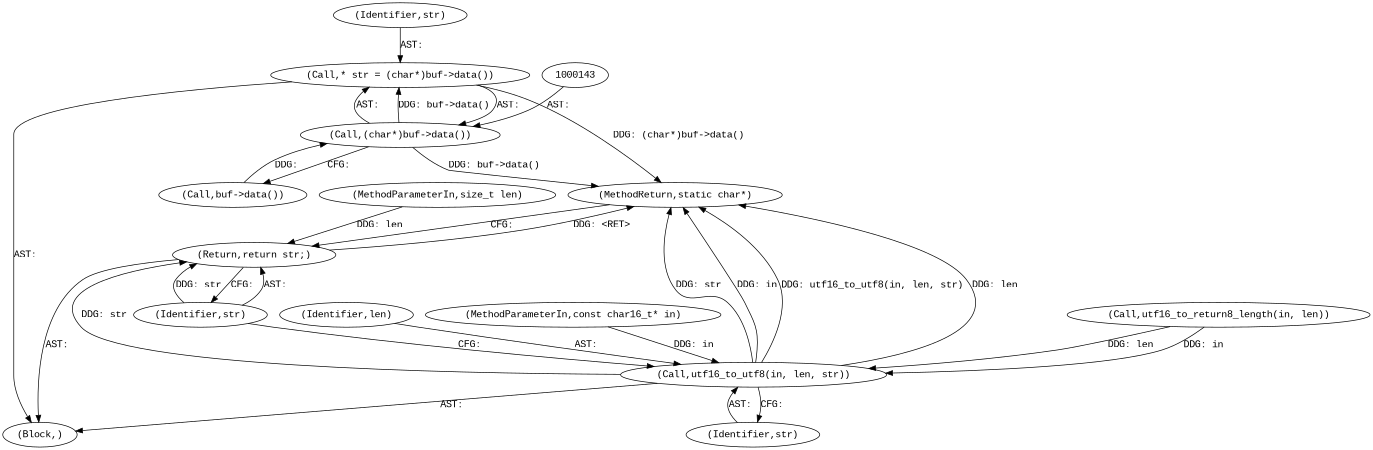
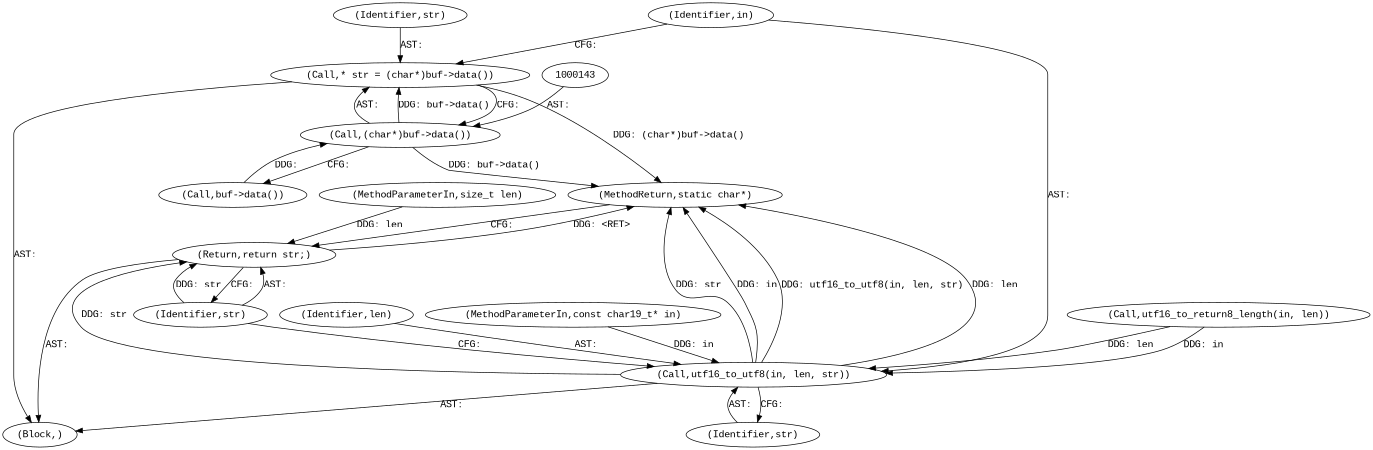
none -> (711, 15)
(511, 105) -> (511, 105)
(573, 315) -> (573, 315)
